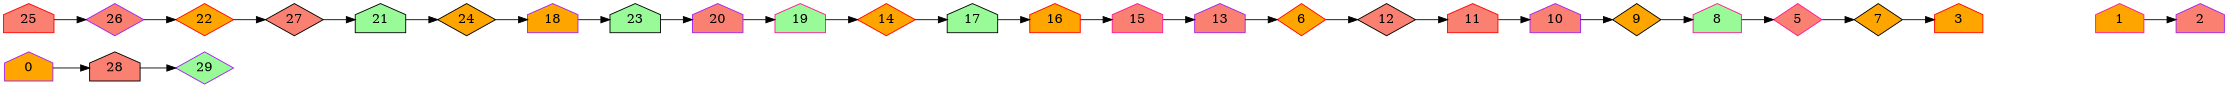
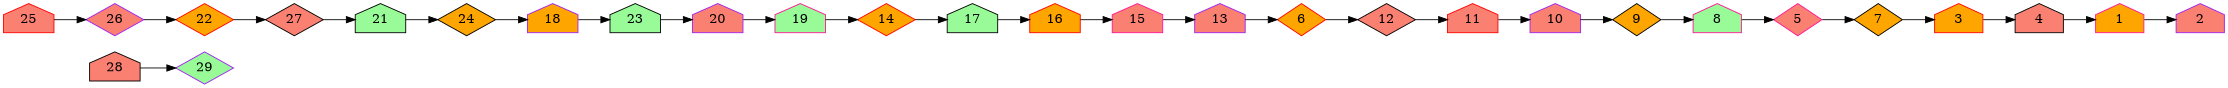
none -> (2039, 20)
(29, 68) -> none
